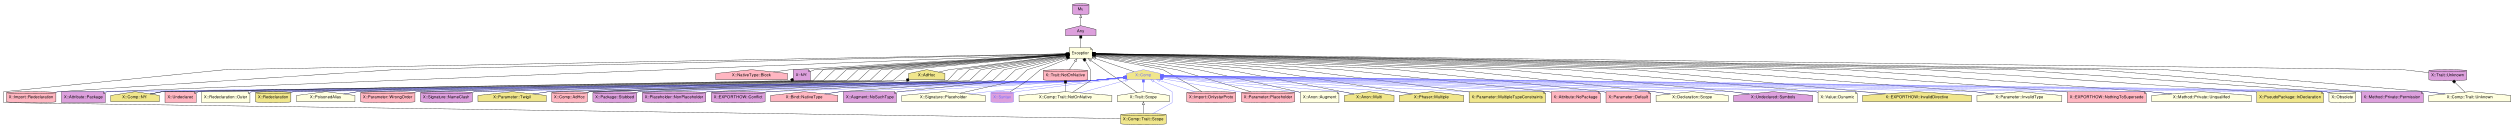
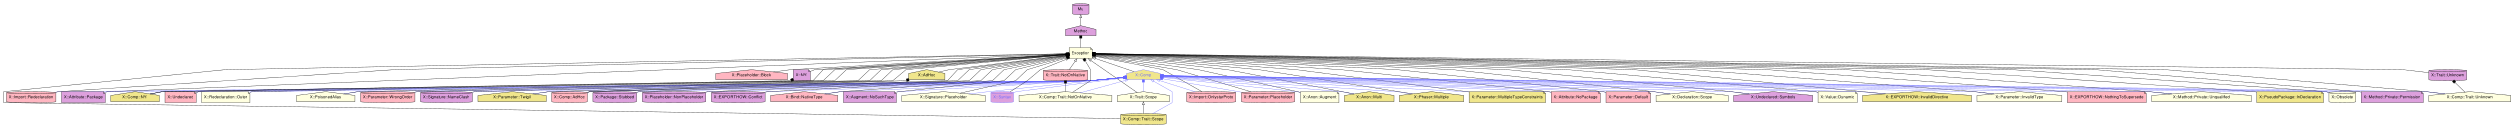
(1081, 31) -> (1081, 31)
(752, 75) -> (752, 75)
(273, 97) -> none
